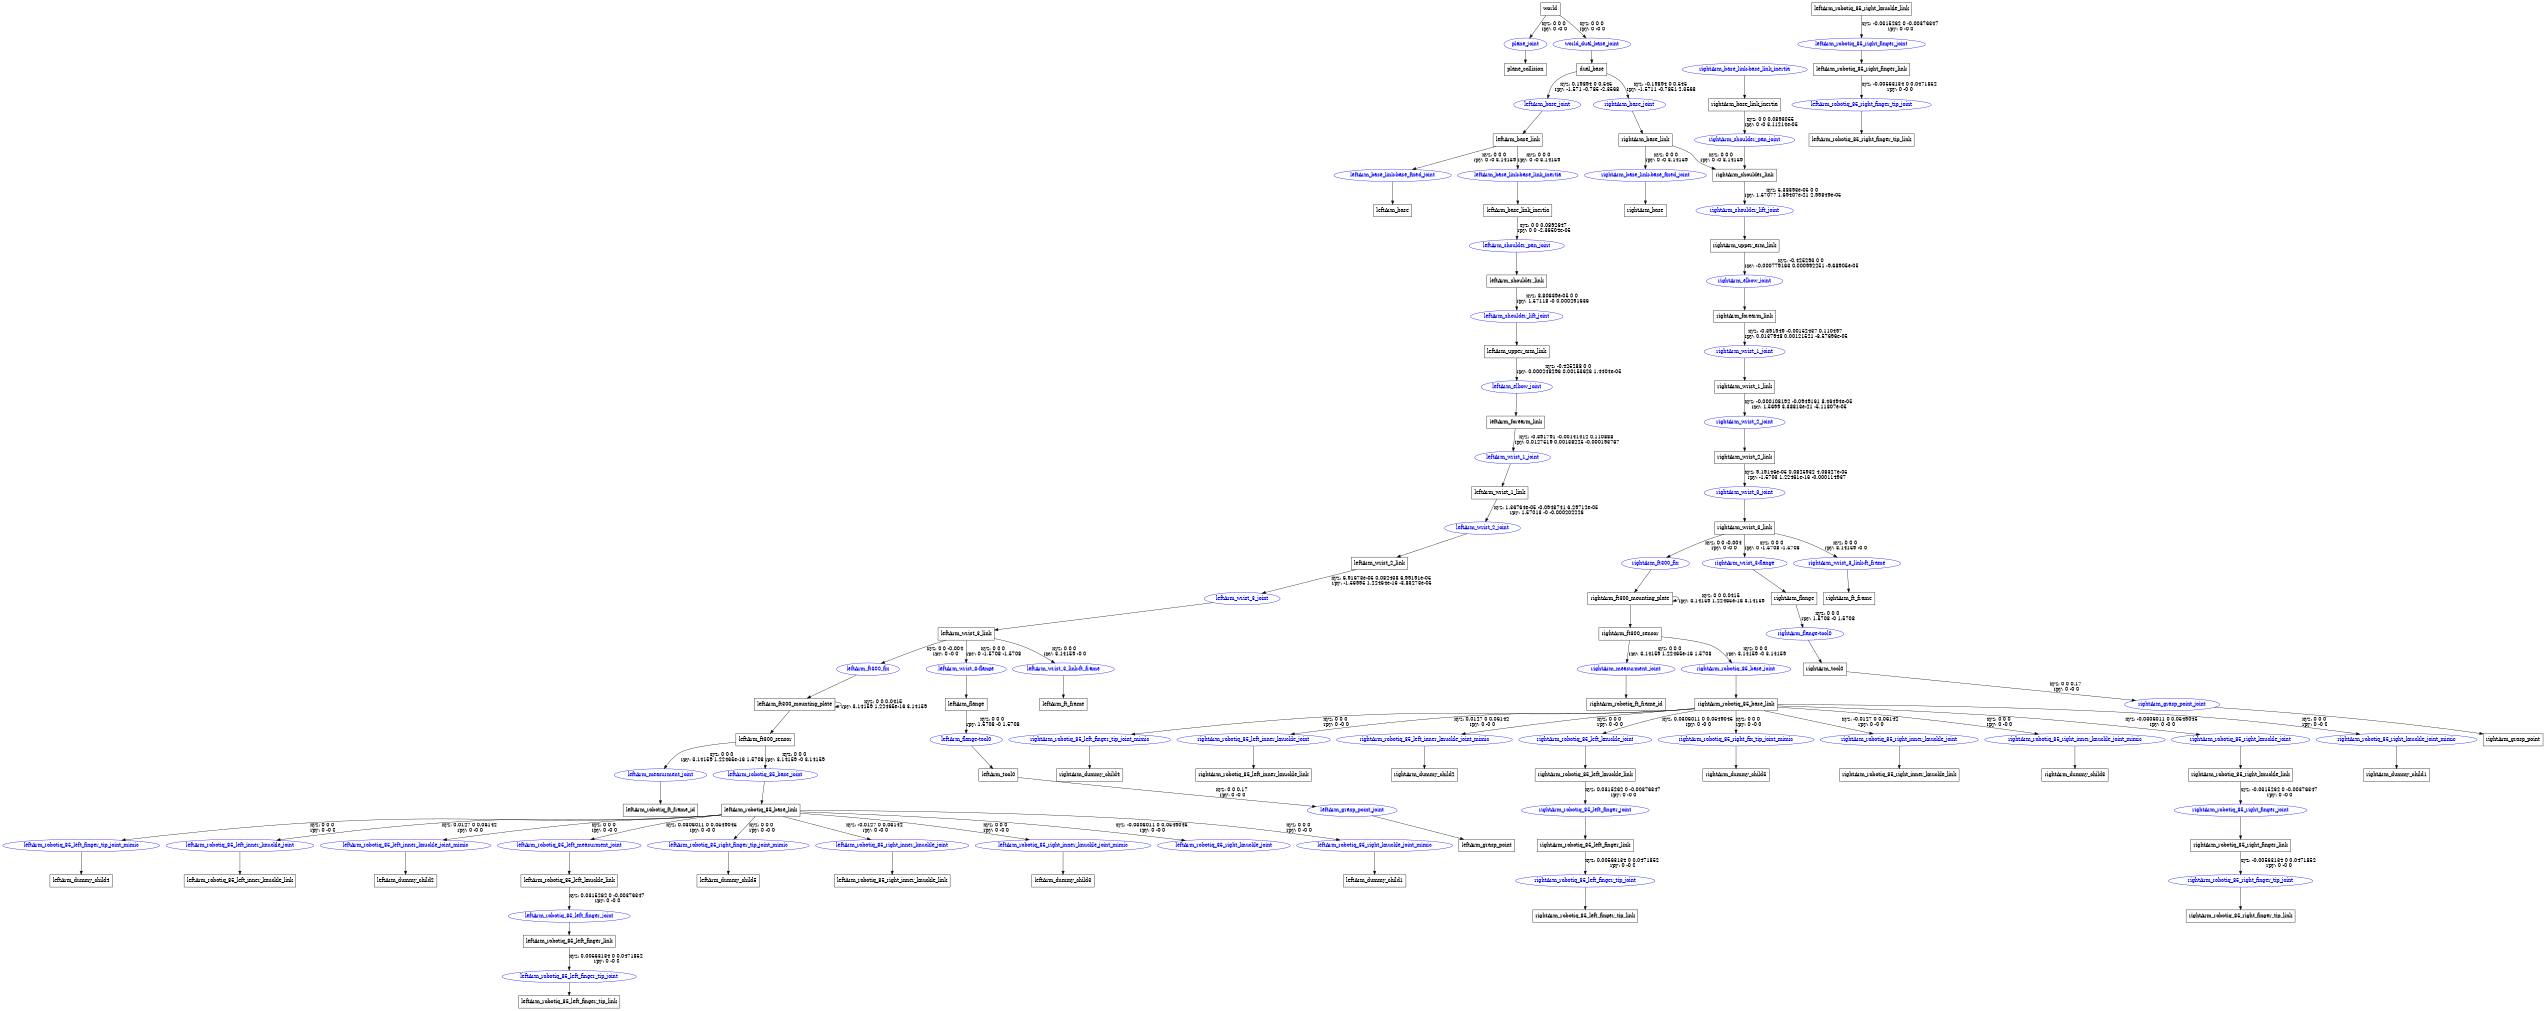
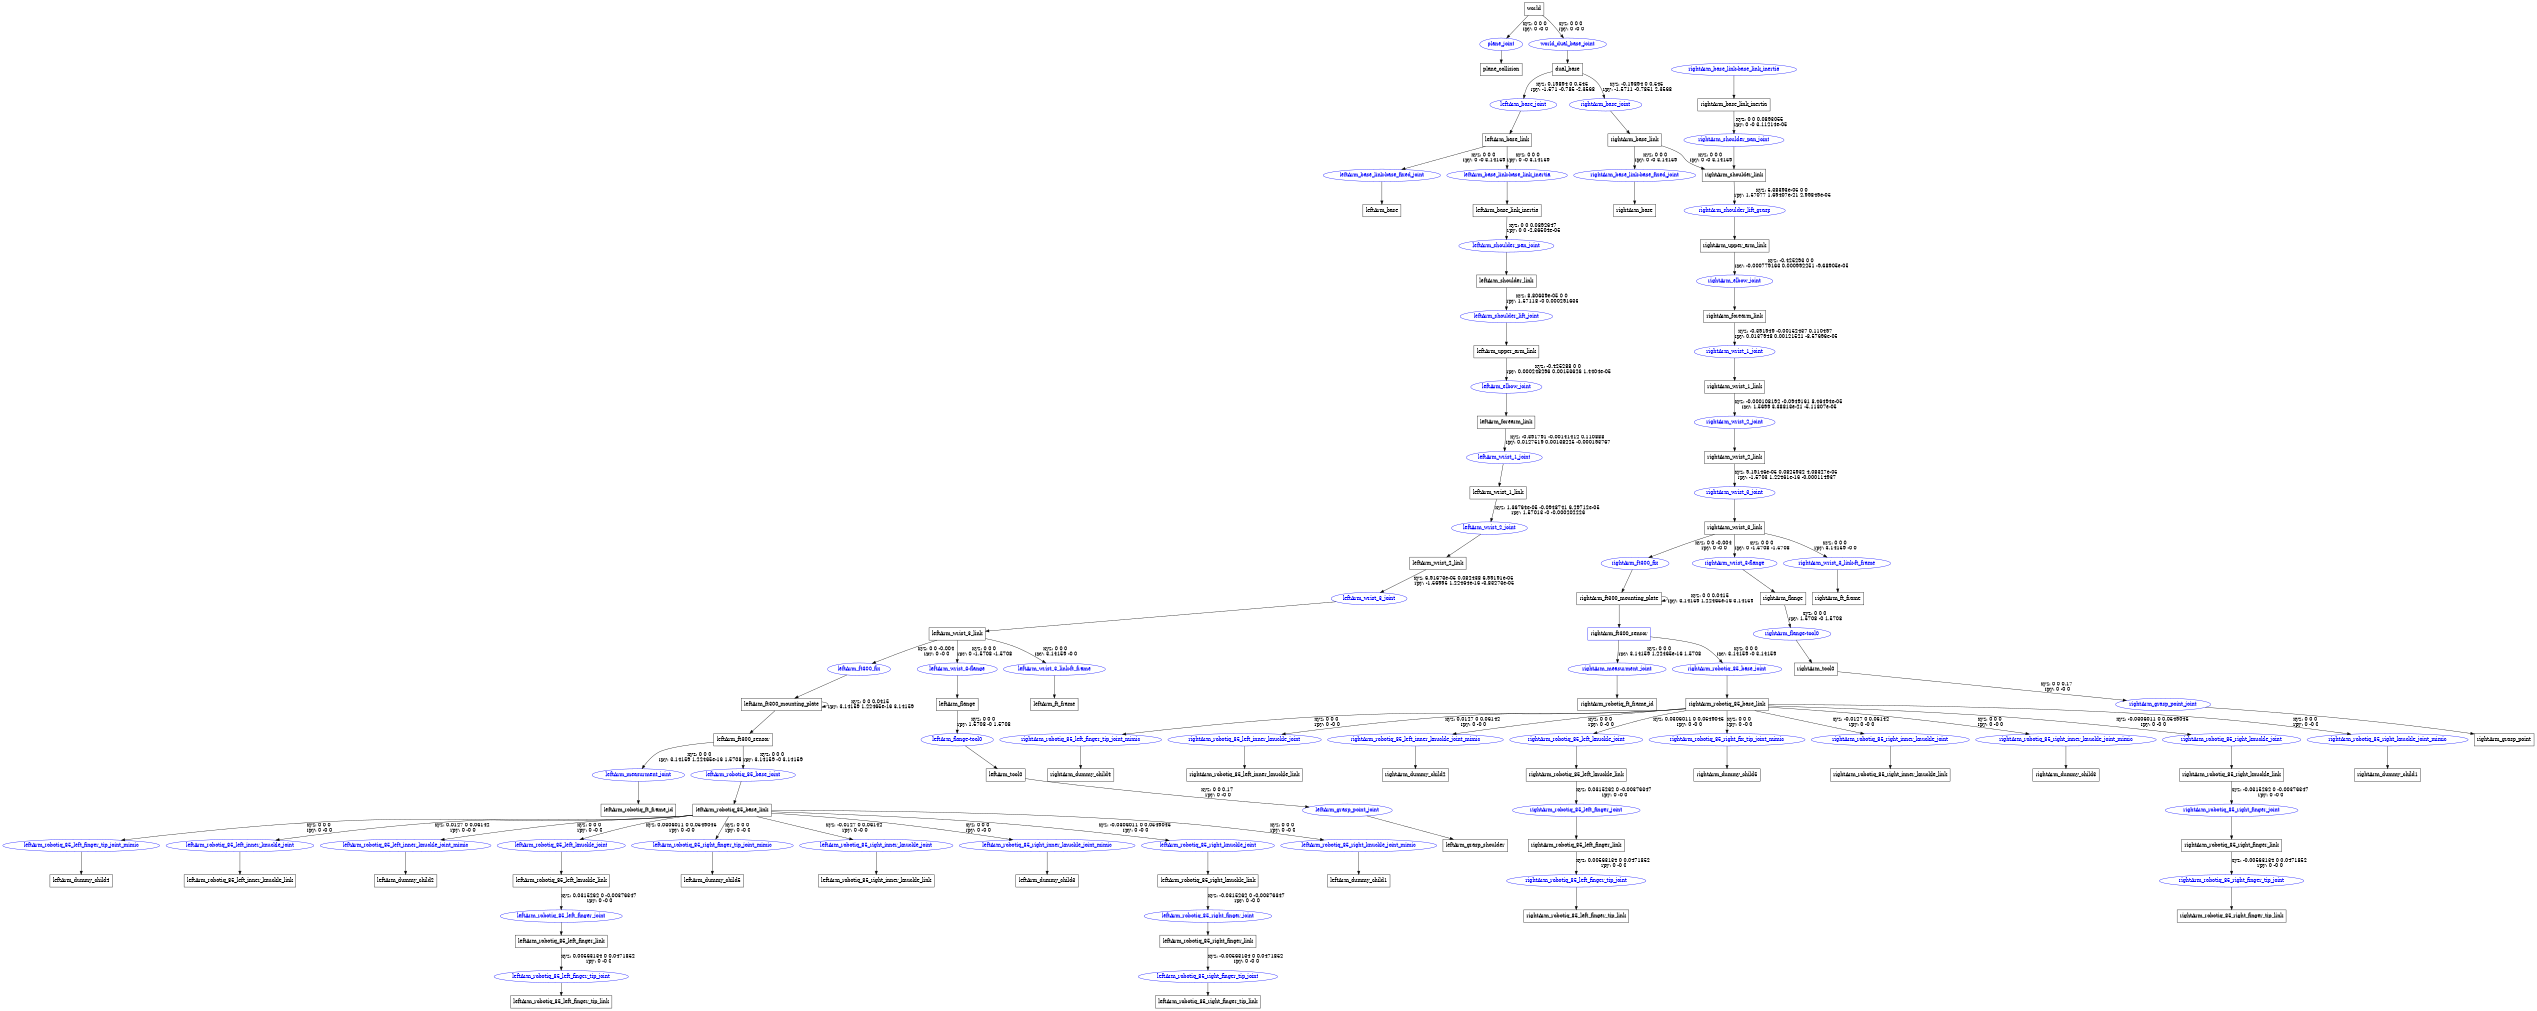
(1745, 211) -> (1735, 211)
(1630, 634) -> (1619, 634)
(569, 846) -> (561, 846)
(1487, 846) -> (1475, 846)
none -> (1208, 861)
